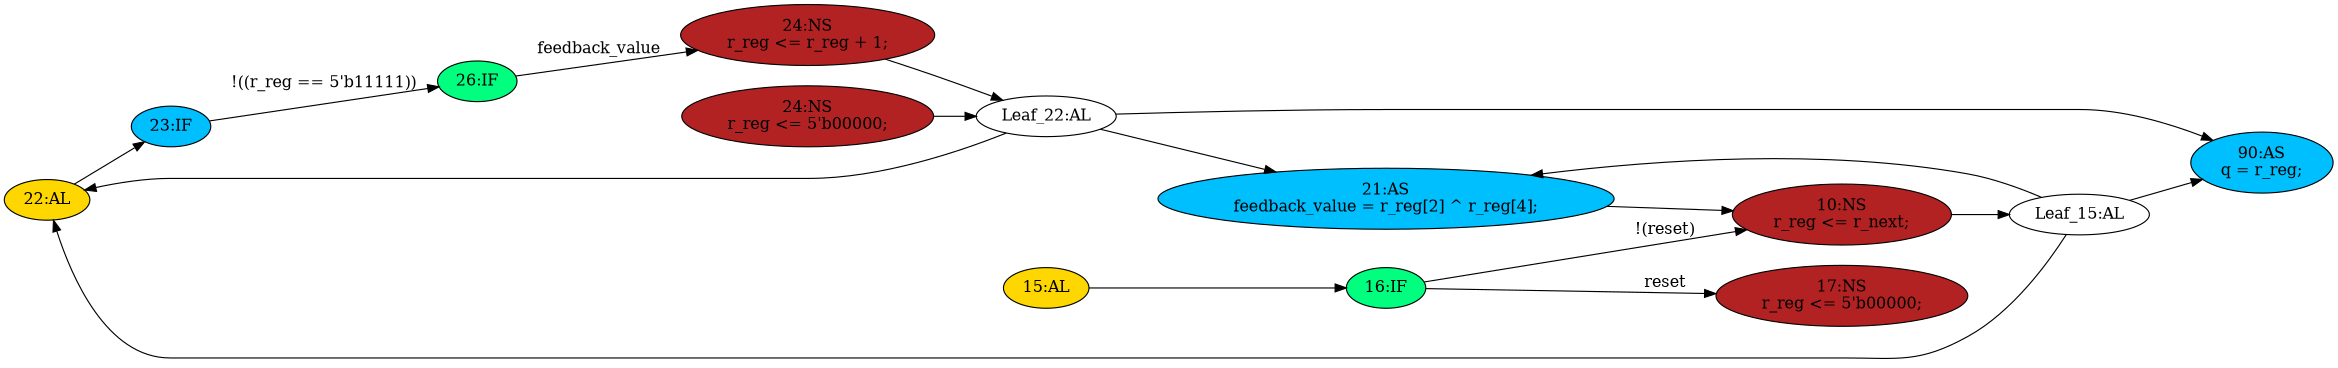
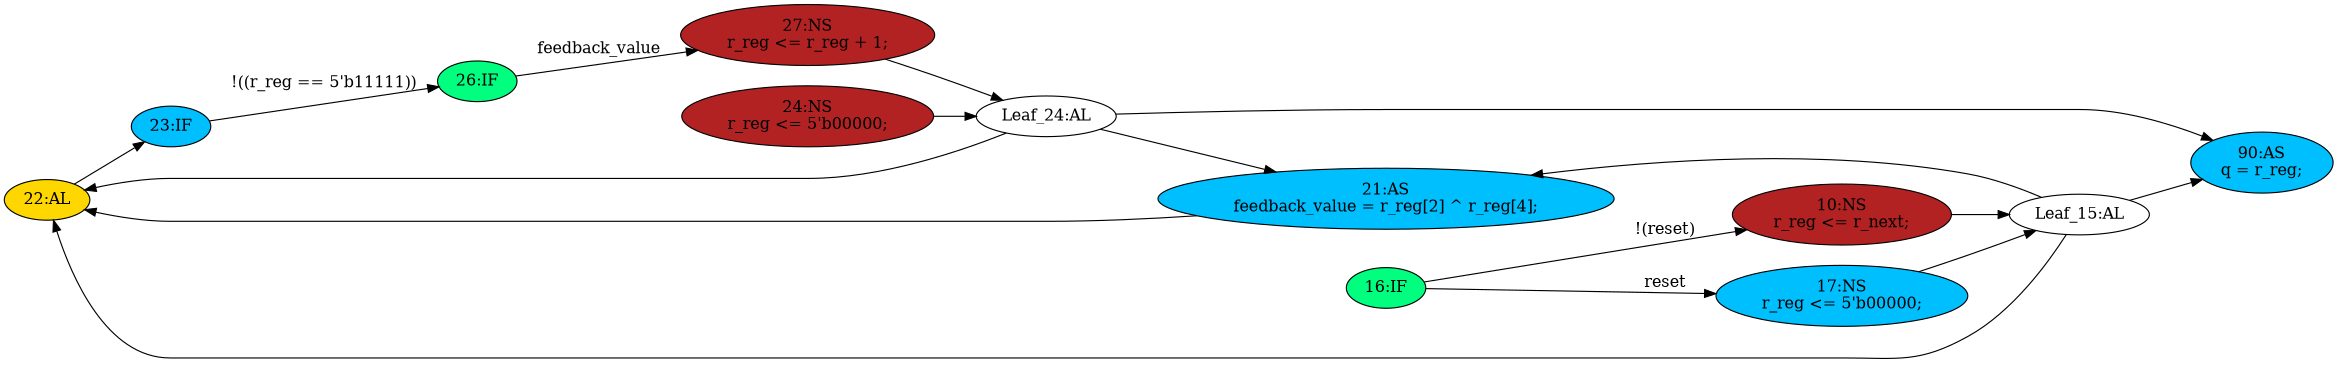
(808, 35) -> (808, 35)
(1046, 116) -> (1046, 116)
(1665, 208) -> (646, 221)
none -> (1972, 254)
(1046, 288) -> none
(1842, 296) -> (1842, 296)
